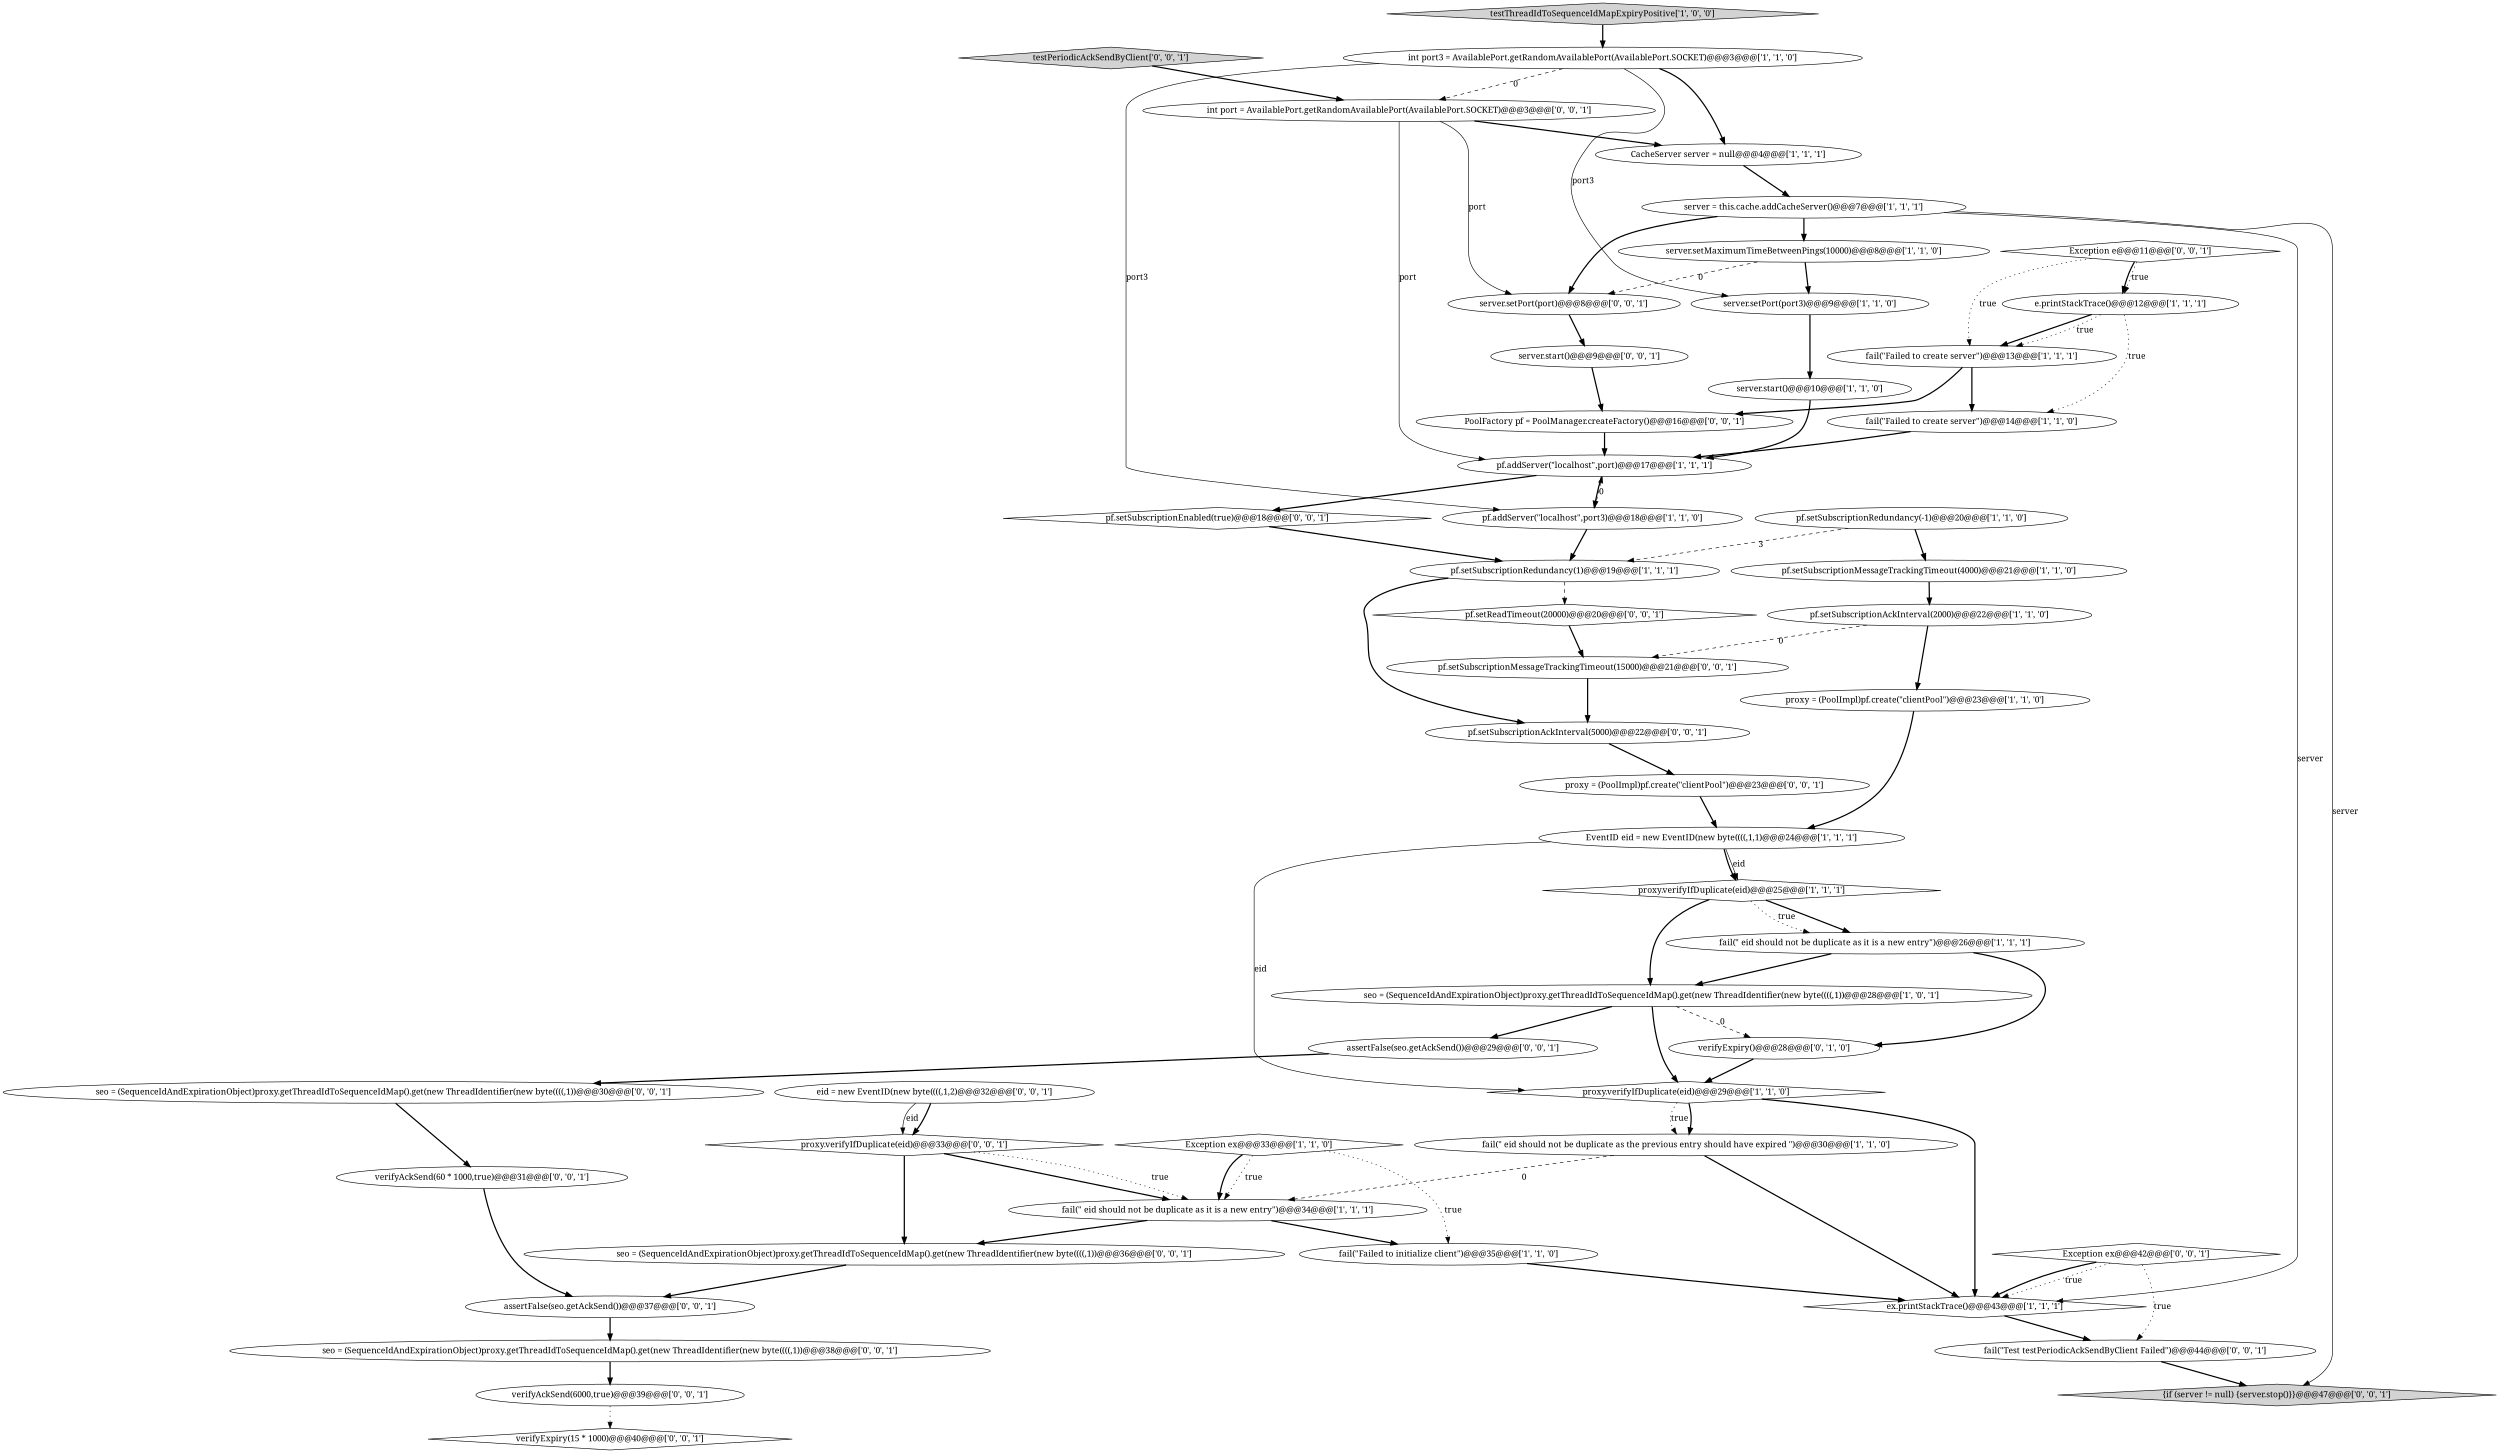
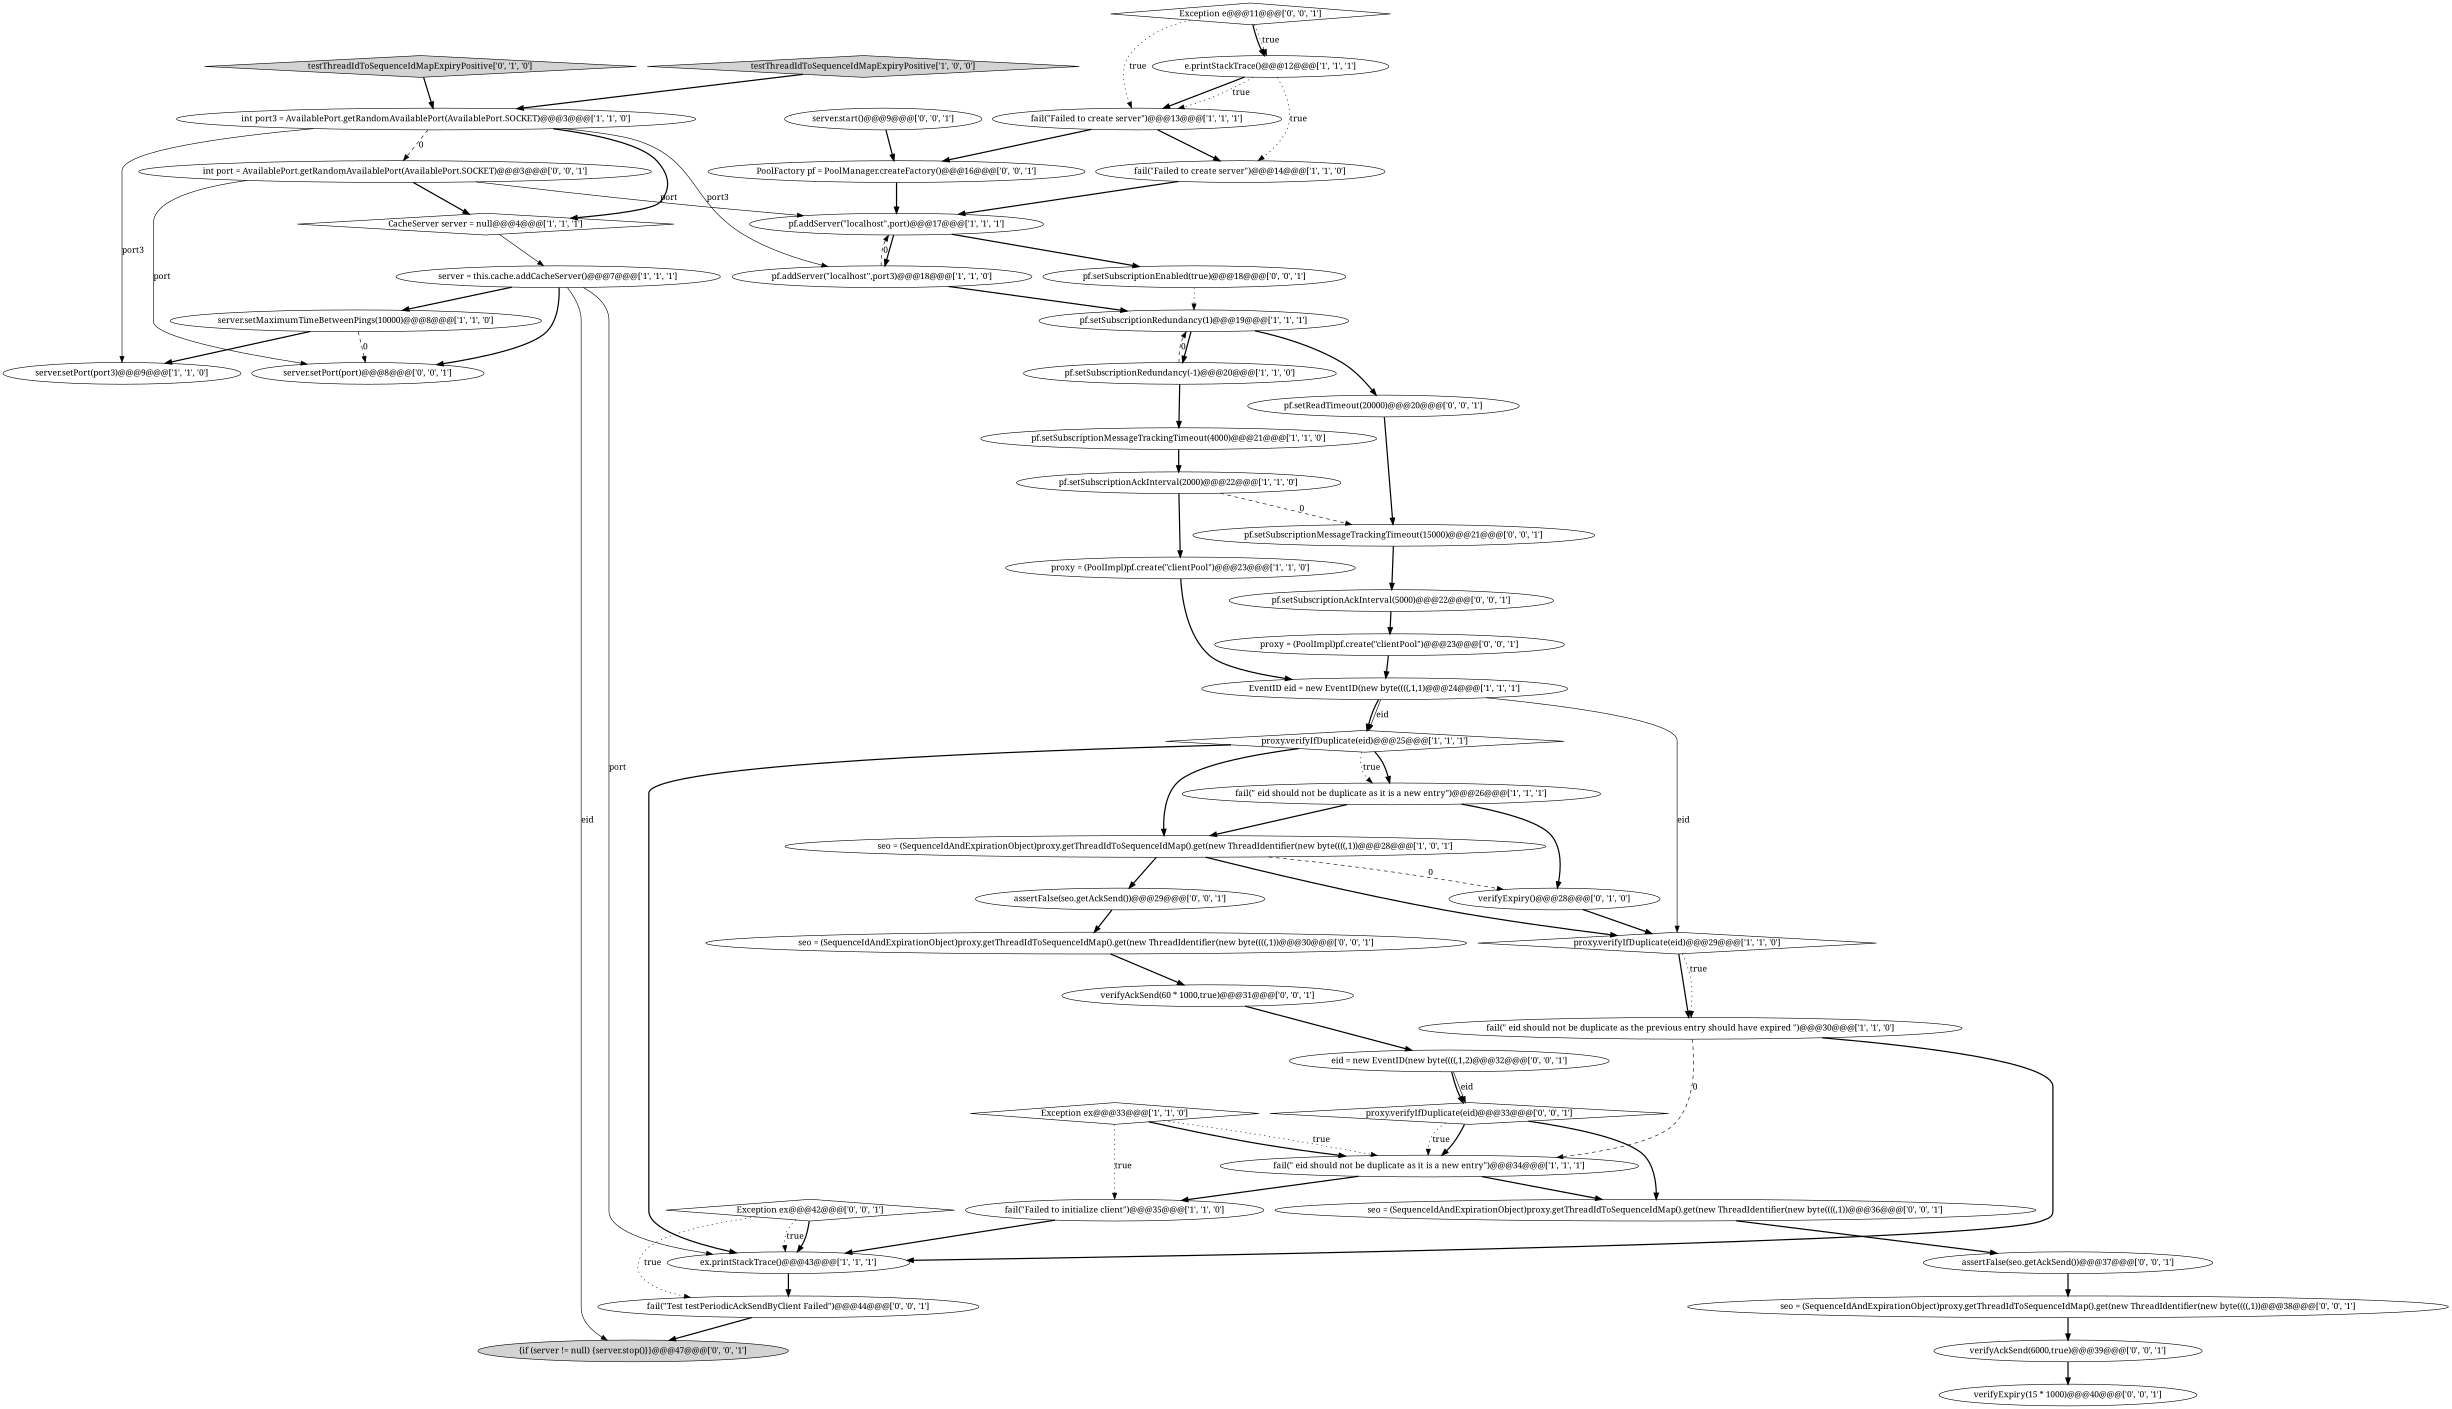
(1111, 58) -> none
none -> (420, 66)
(1728, 155) -> (486, 224)
(1764, 179) -> (519, 248)
(1575, 327) -> none
(1810, 389) -> none
(1217, 518) -> (1194, 277)
(1382, 543) -> (1194, 296)
(1761, 545) -> (1184, 347)
(1565, 590) -> (1319, 351)
(1565, 615) -> (1383, 406)
(1374, 670) -> (1188, 344)
(2311, 759) -> (618, 768)
(2346, 812) -> (588, 820)
(1943, 1126) -> (683, 780)
(509, 1254) -> (1325, 1027)
(1975, 1307) -> (788, 1263)
(2277, 1395) -> (633, 1351)
(610, 1414) -> (2068, 1370)
(610, 1439) -> (2068, 1395)
